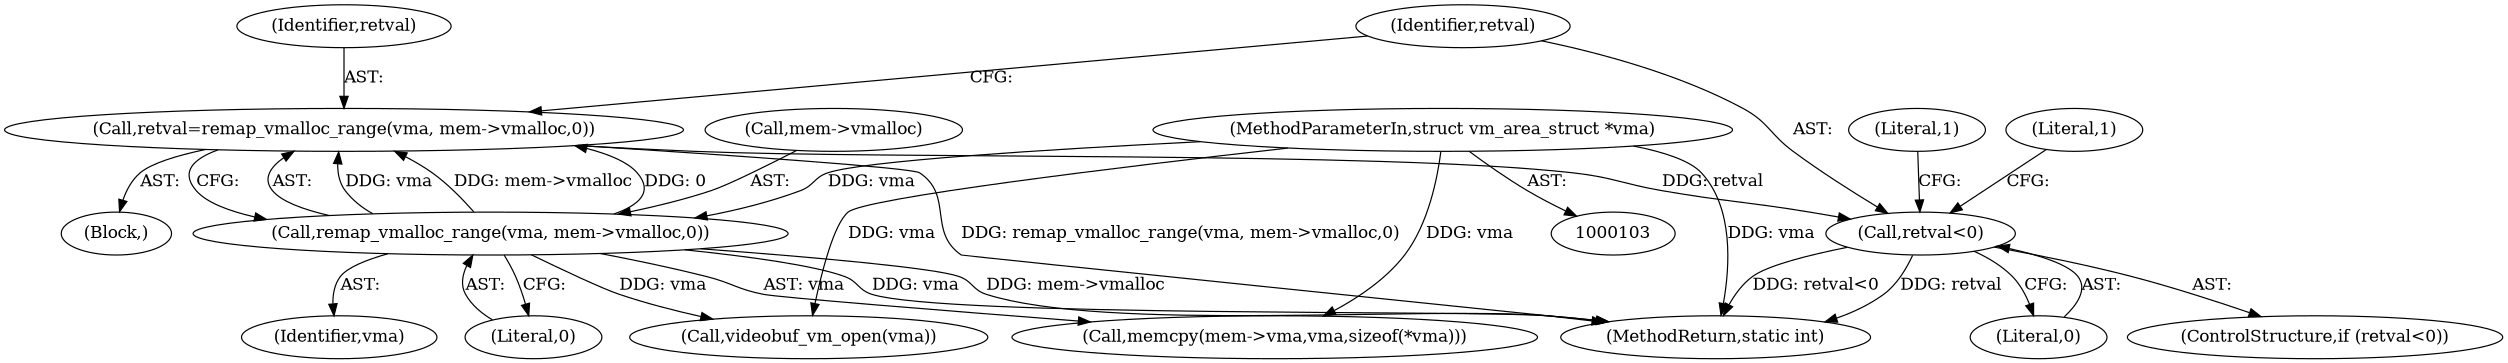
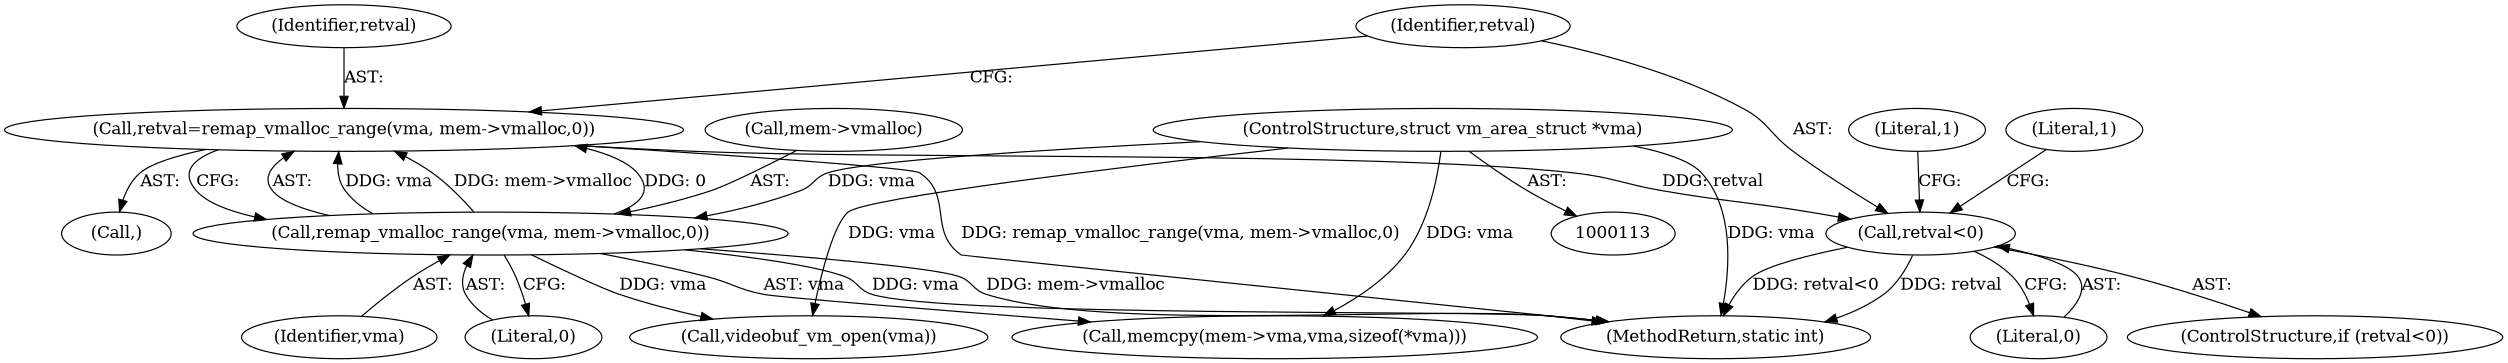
(1443, 130) -> (1443, 130)
(116, 234) -> (116, 234)
(1613, 234) -> (1613, 234)
(350, 269) -> (399, 286)
